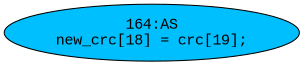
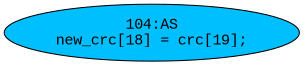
(152, 33) -> (152, 33)
